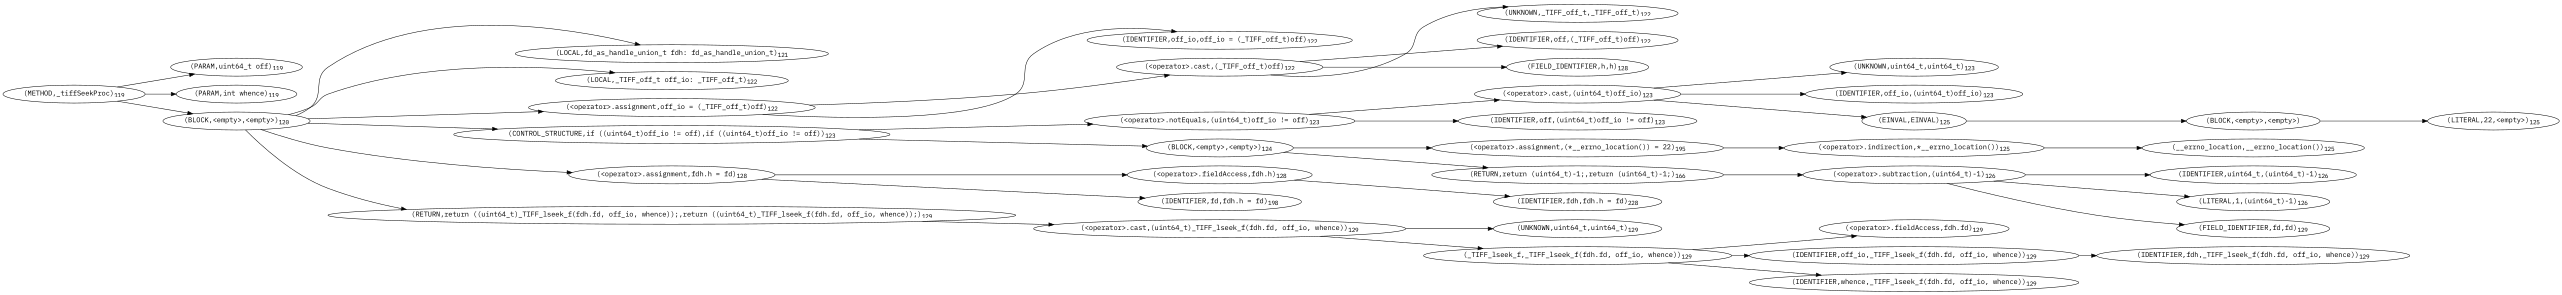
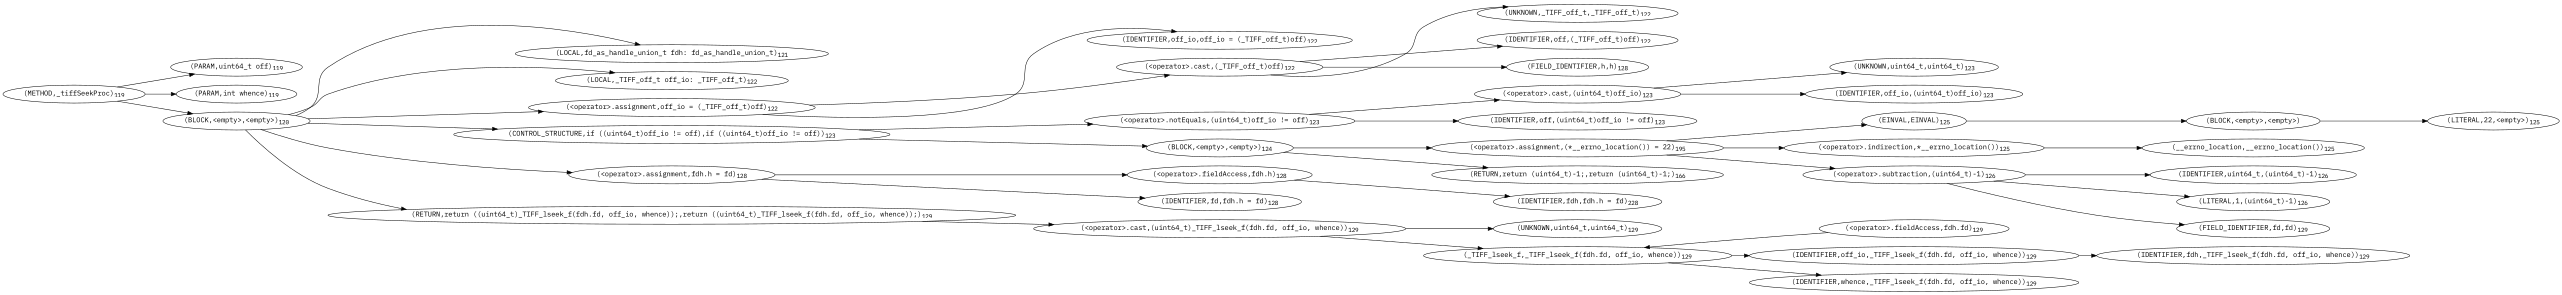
(1758, 109) -> (1764, 133)
(1761, 175) -> (1748, 162)
(1273, 201) -> (1273, 201)
(1772, 243) -> (1739, 239)
